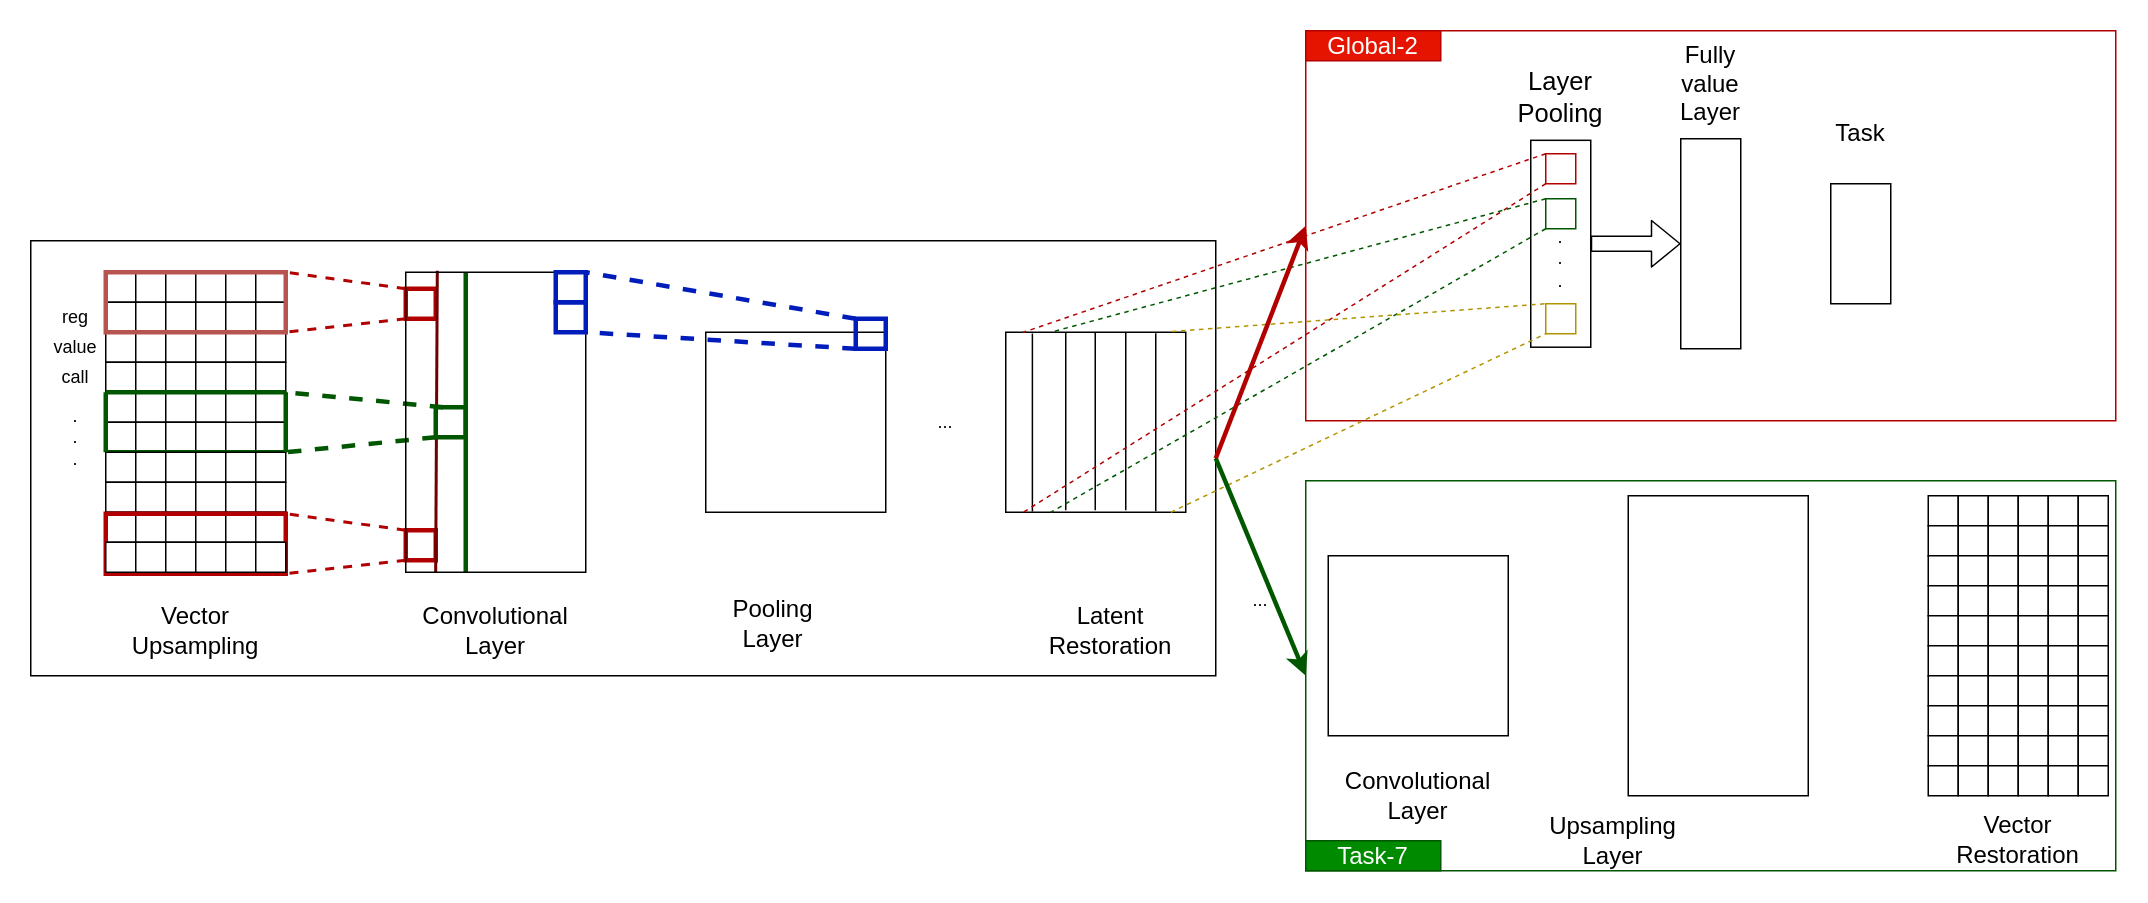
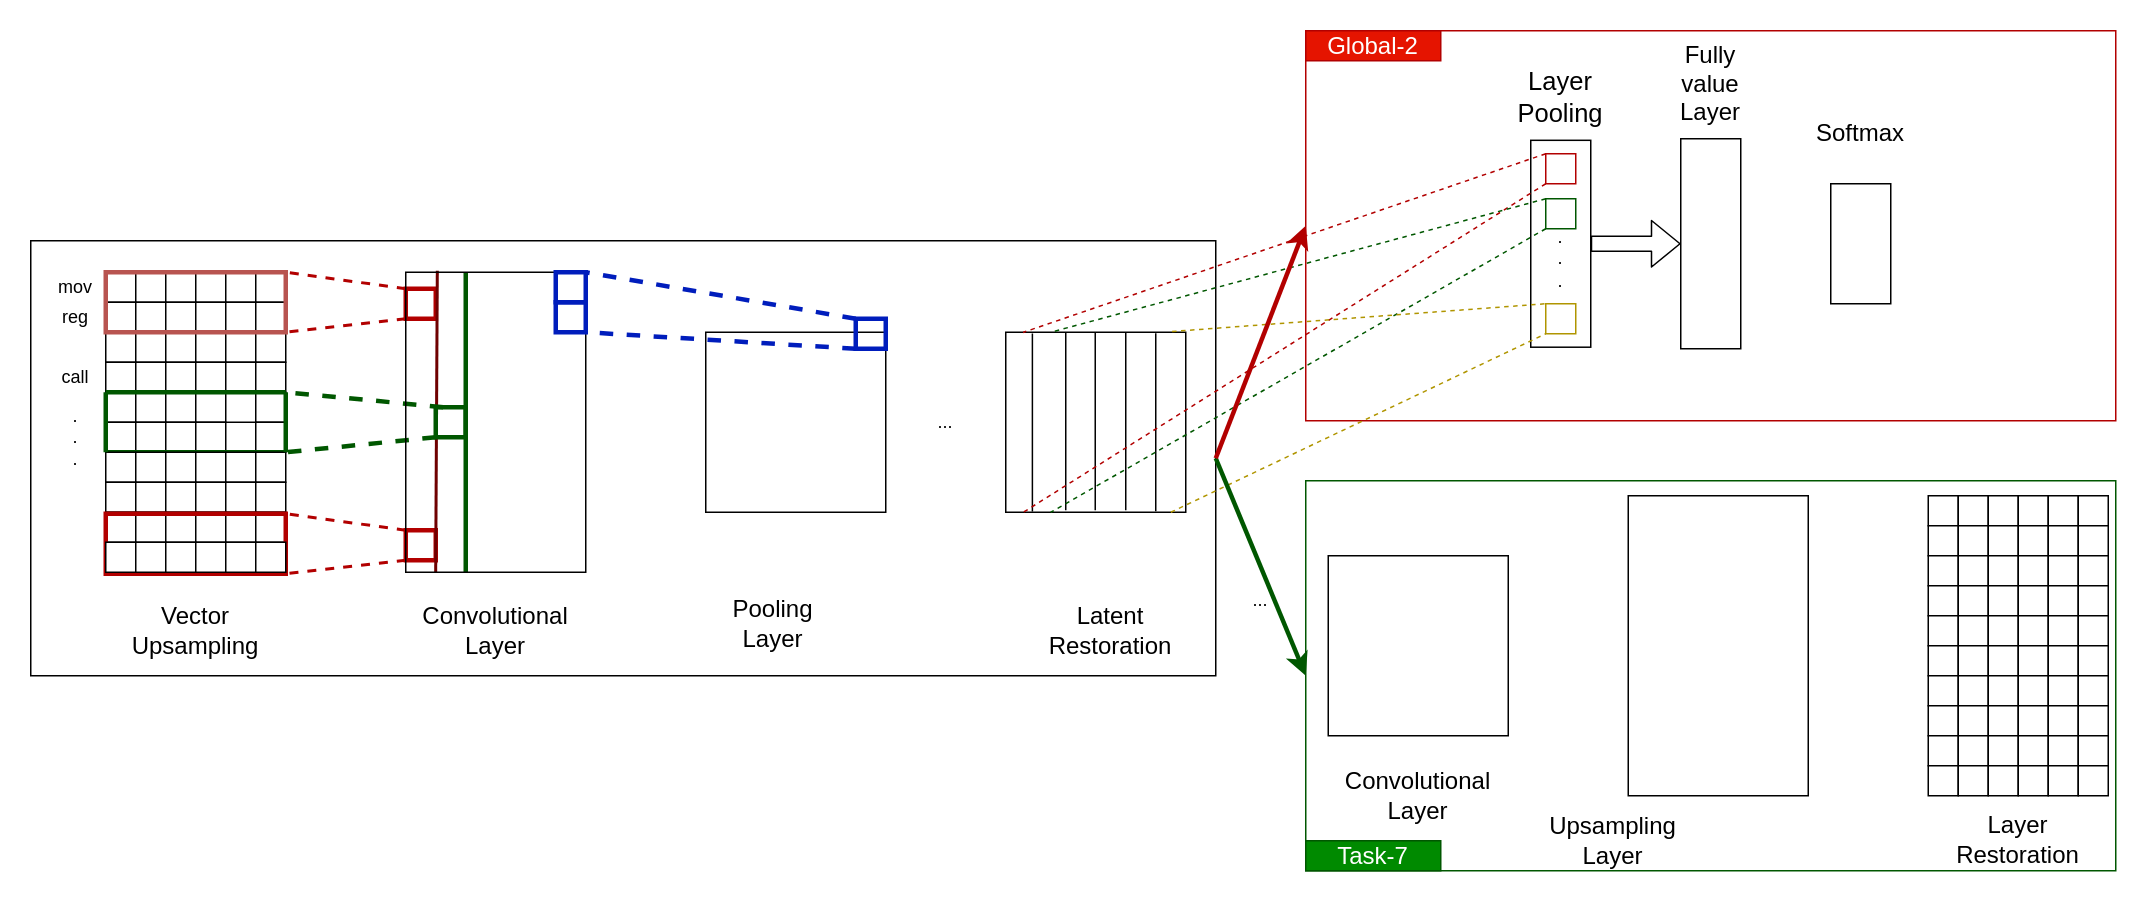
(1861, 133) -> (1861, 133)
none -> (76, 287)
(76, 347) -> none
(2018, 839) -> (2018, 839)
